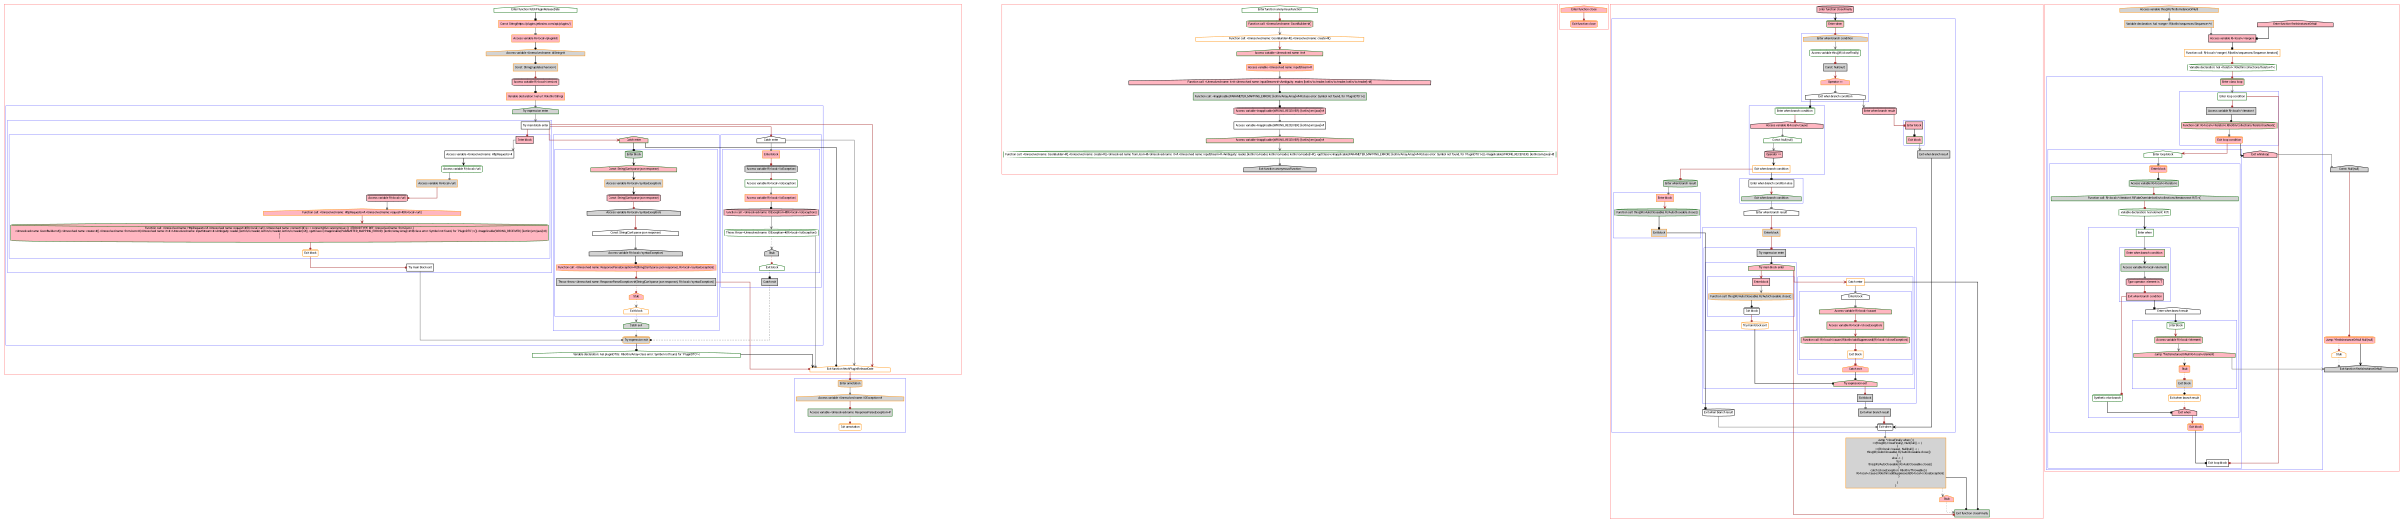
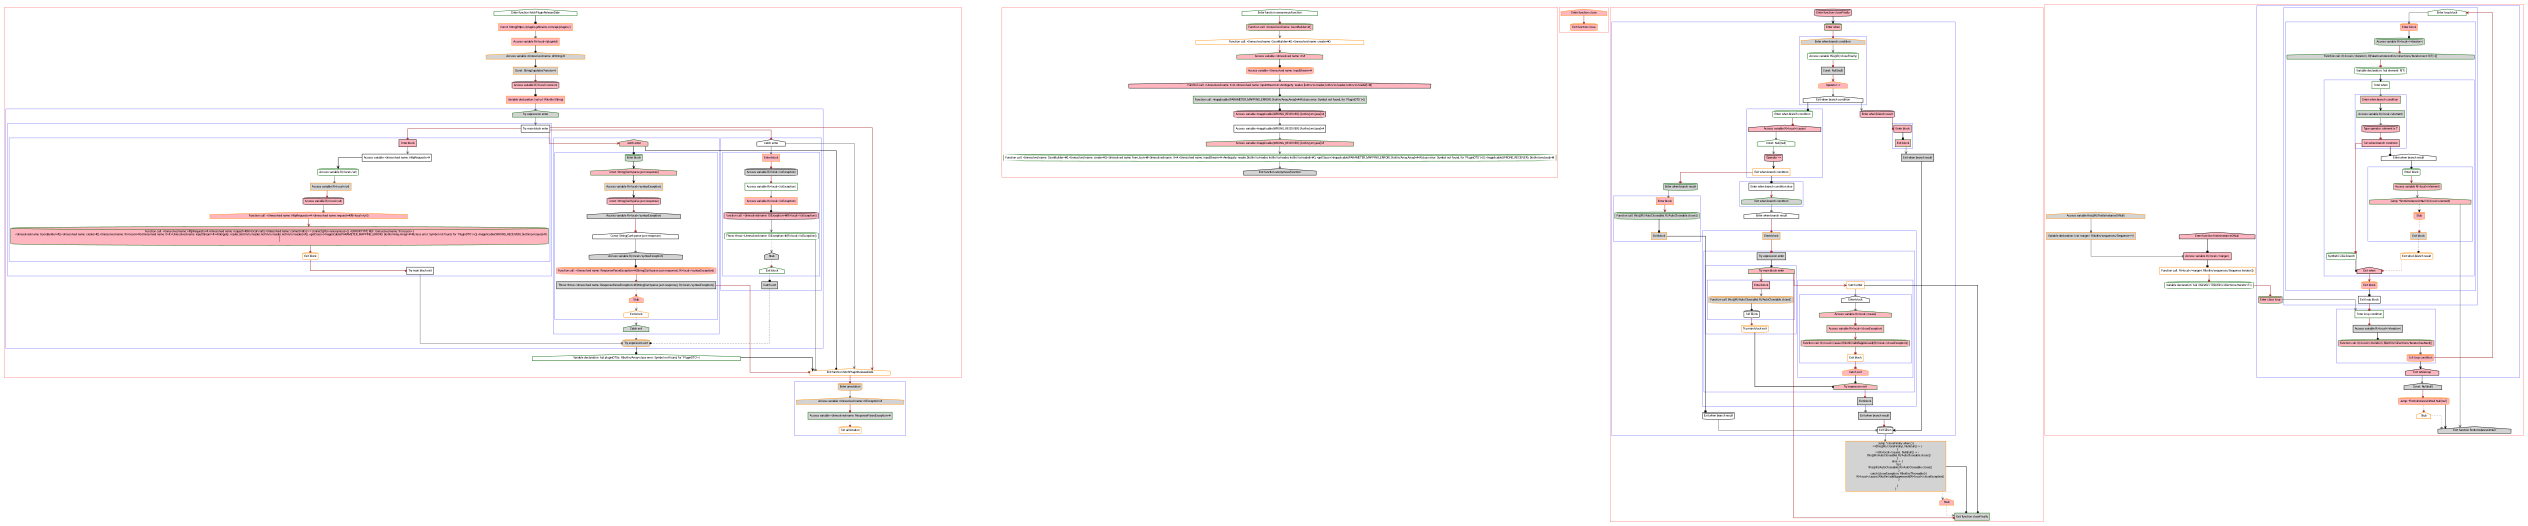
(2279, 288) -> (2369, 306)
